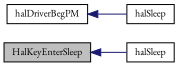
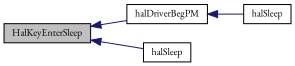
none -> (114, 23)
